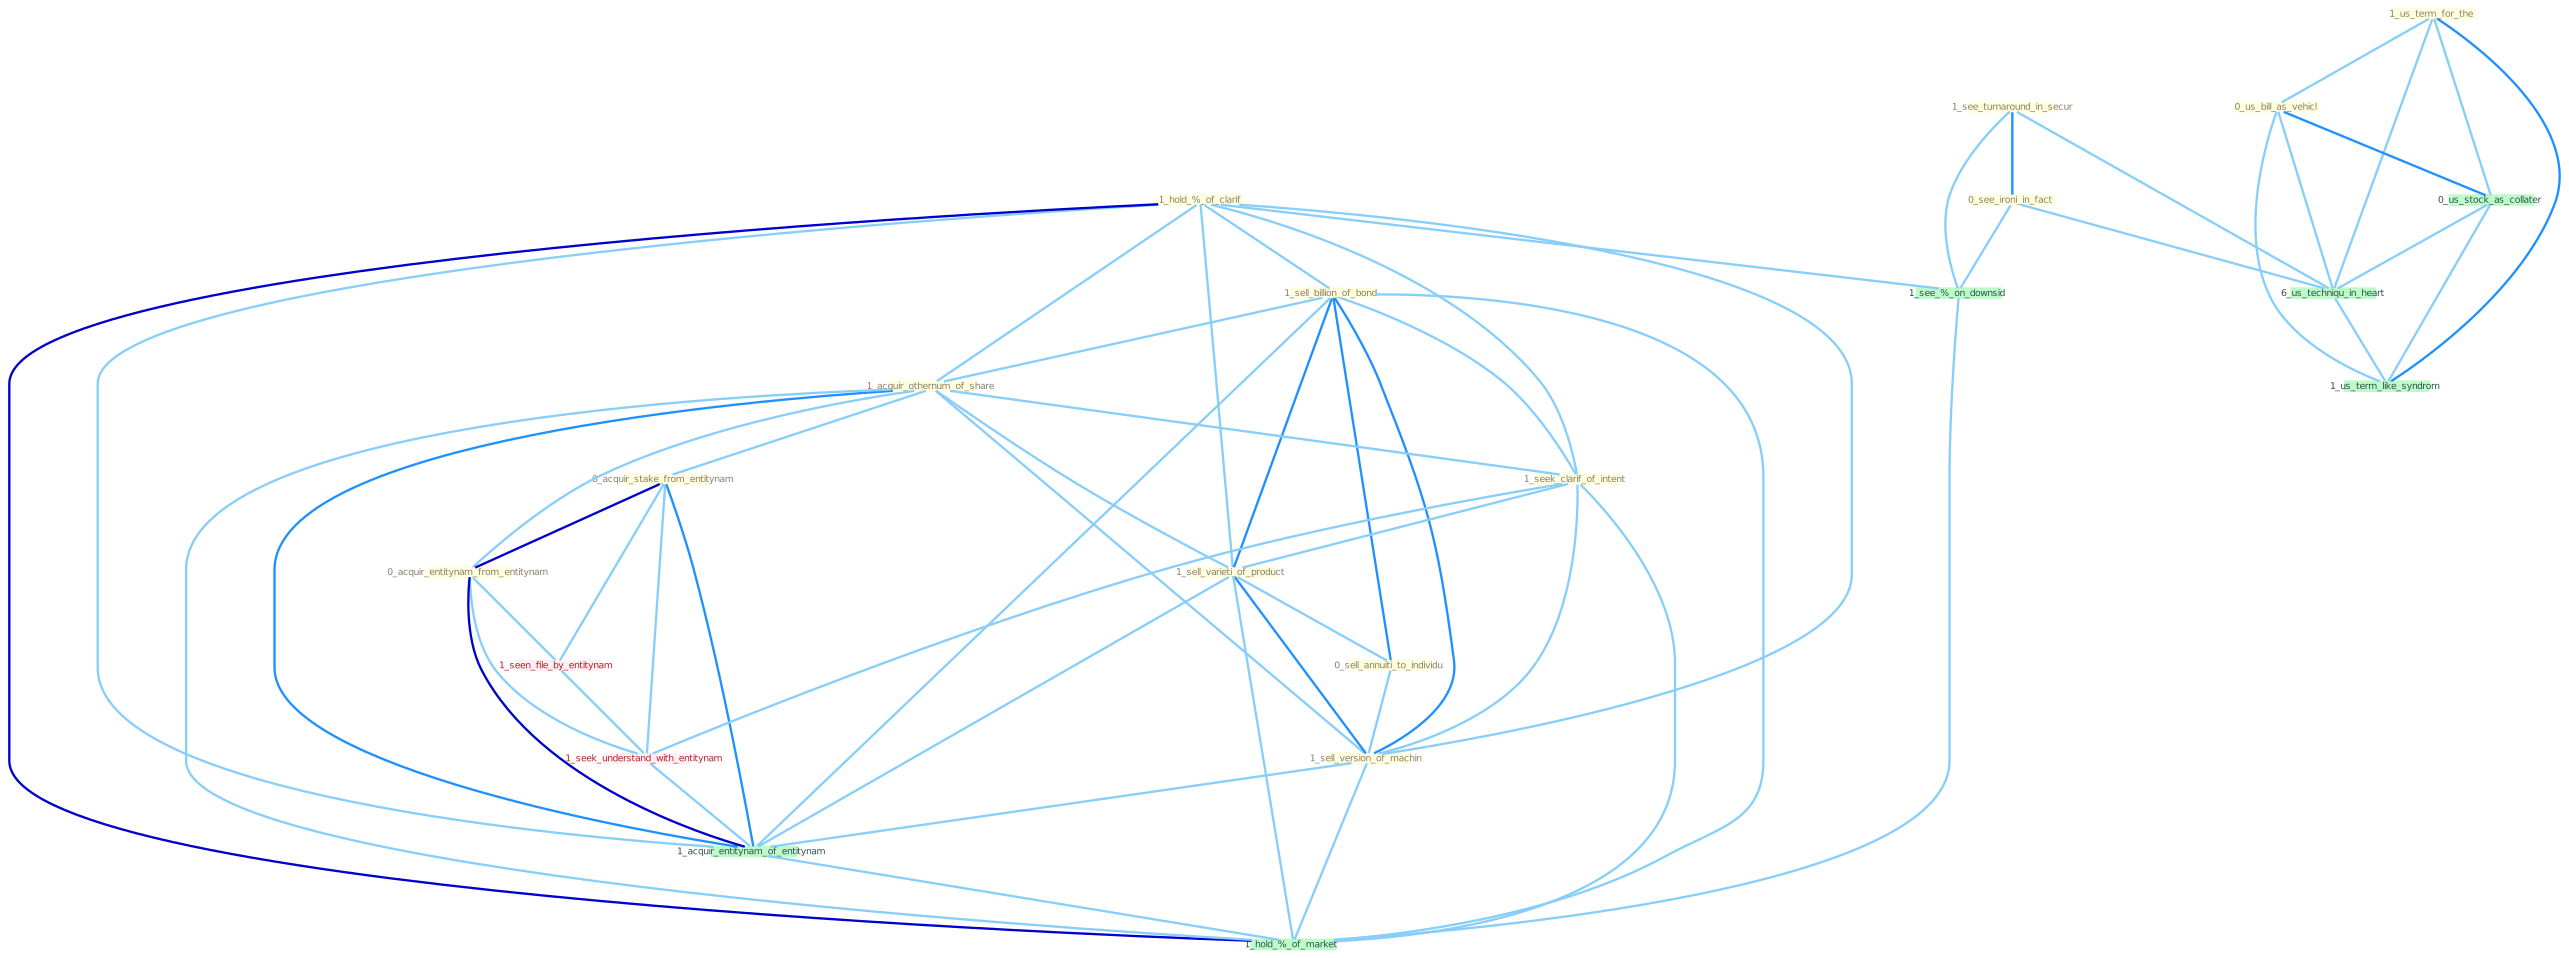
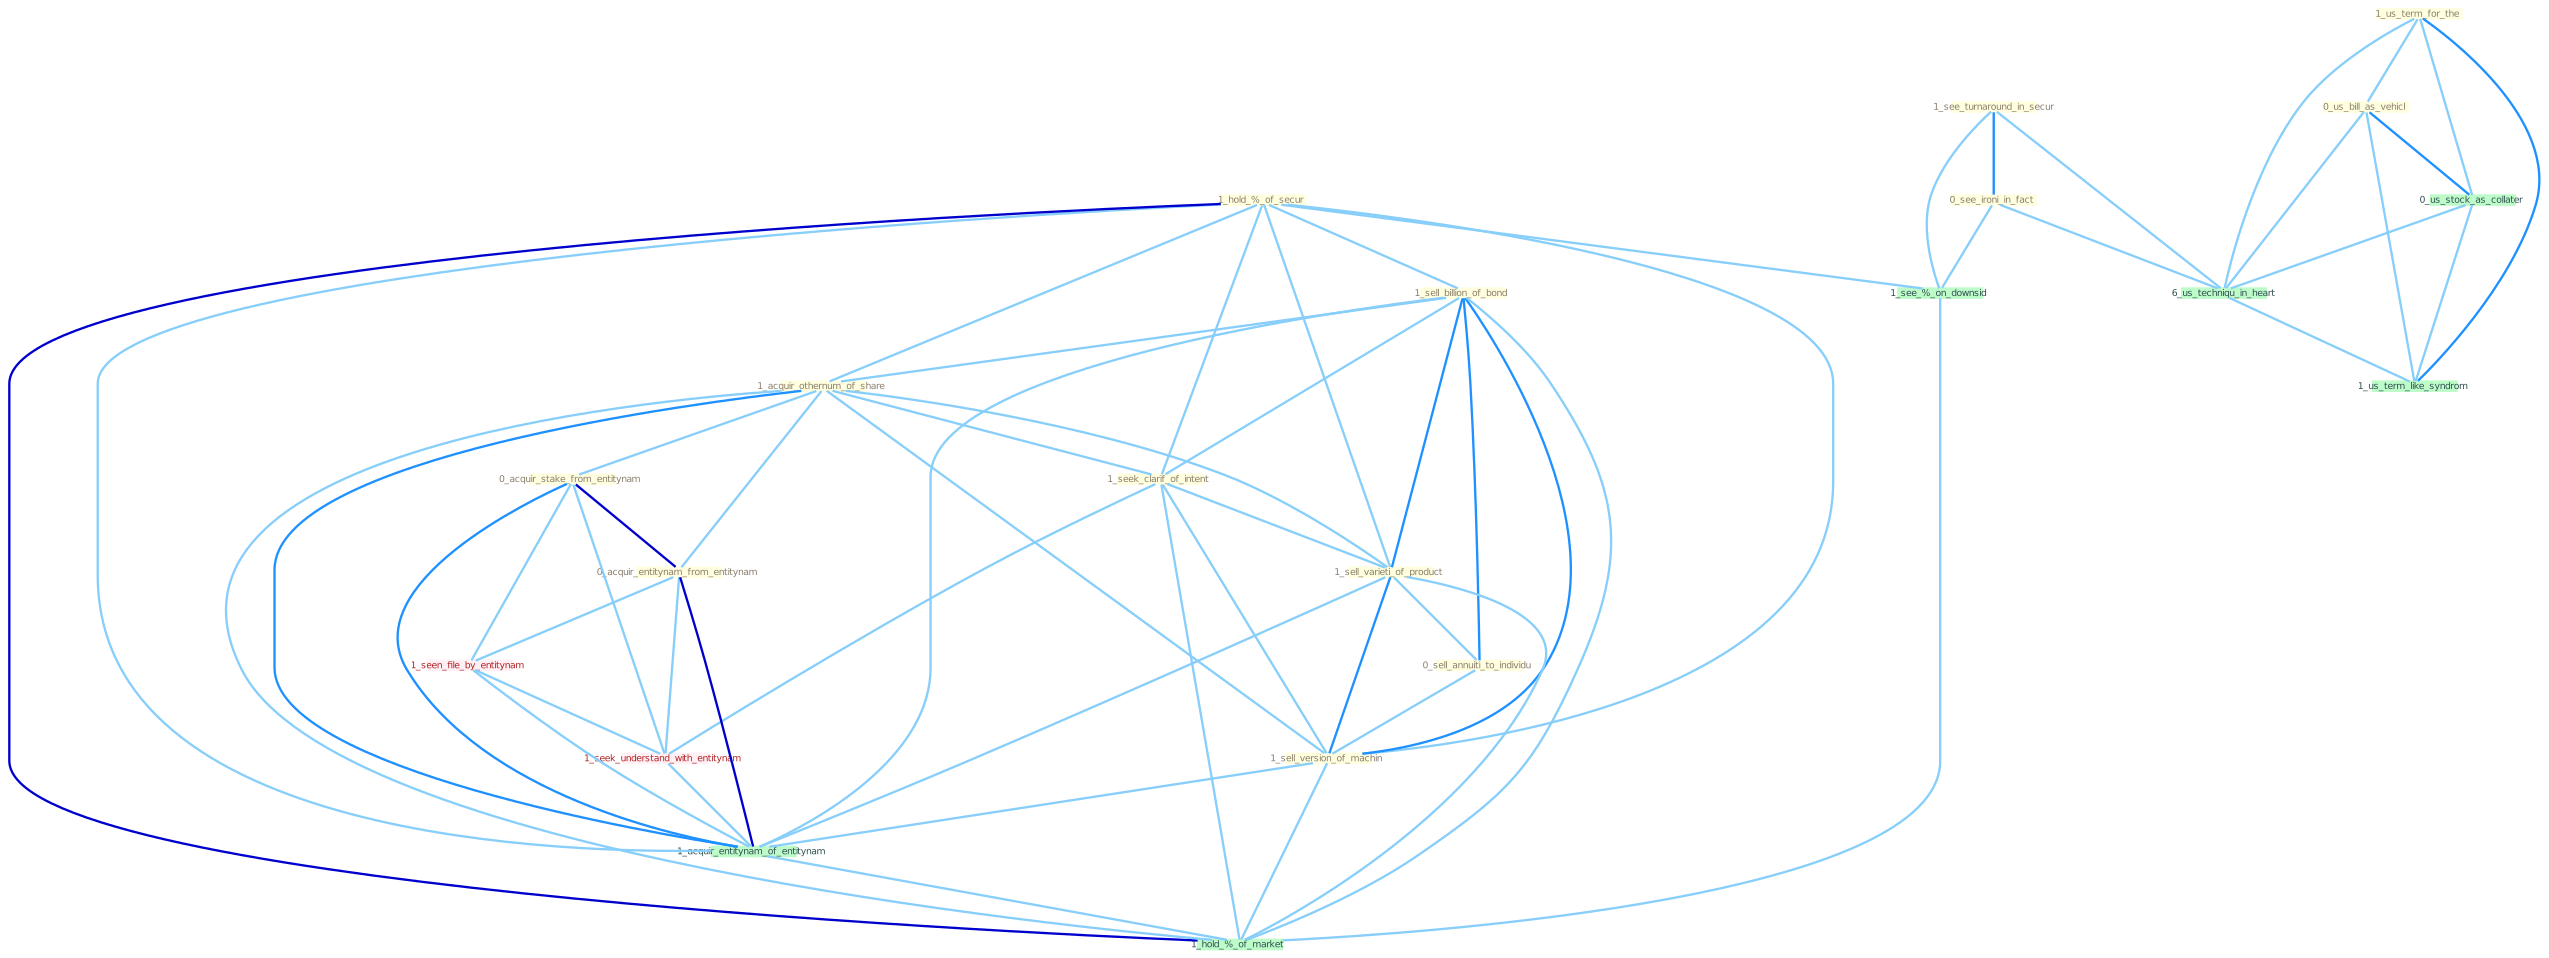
(1200, 200) -> (1263, 200)
none -> (606, 766)
